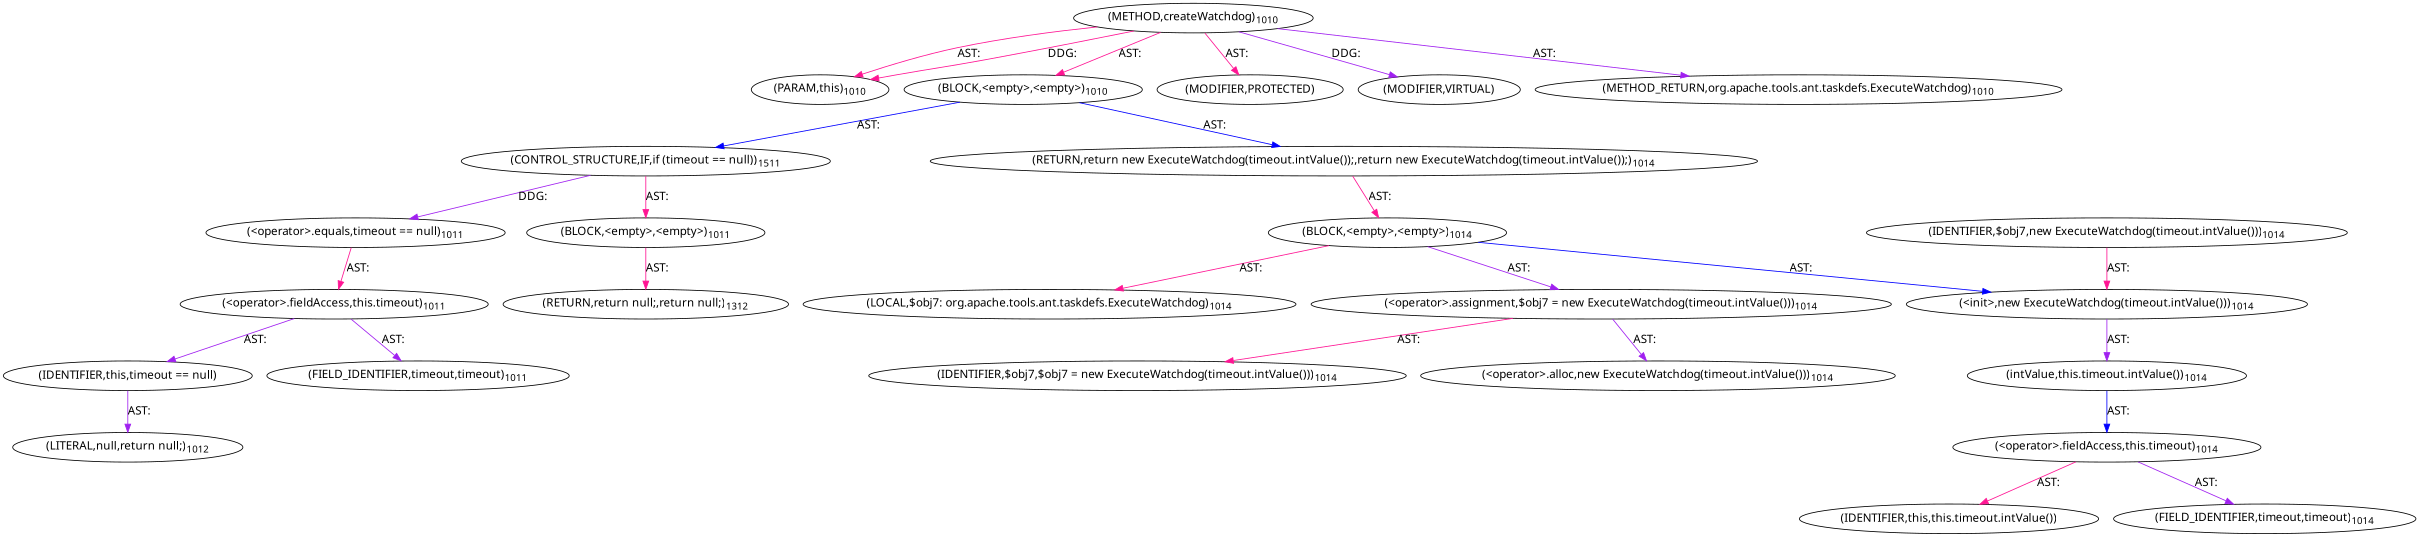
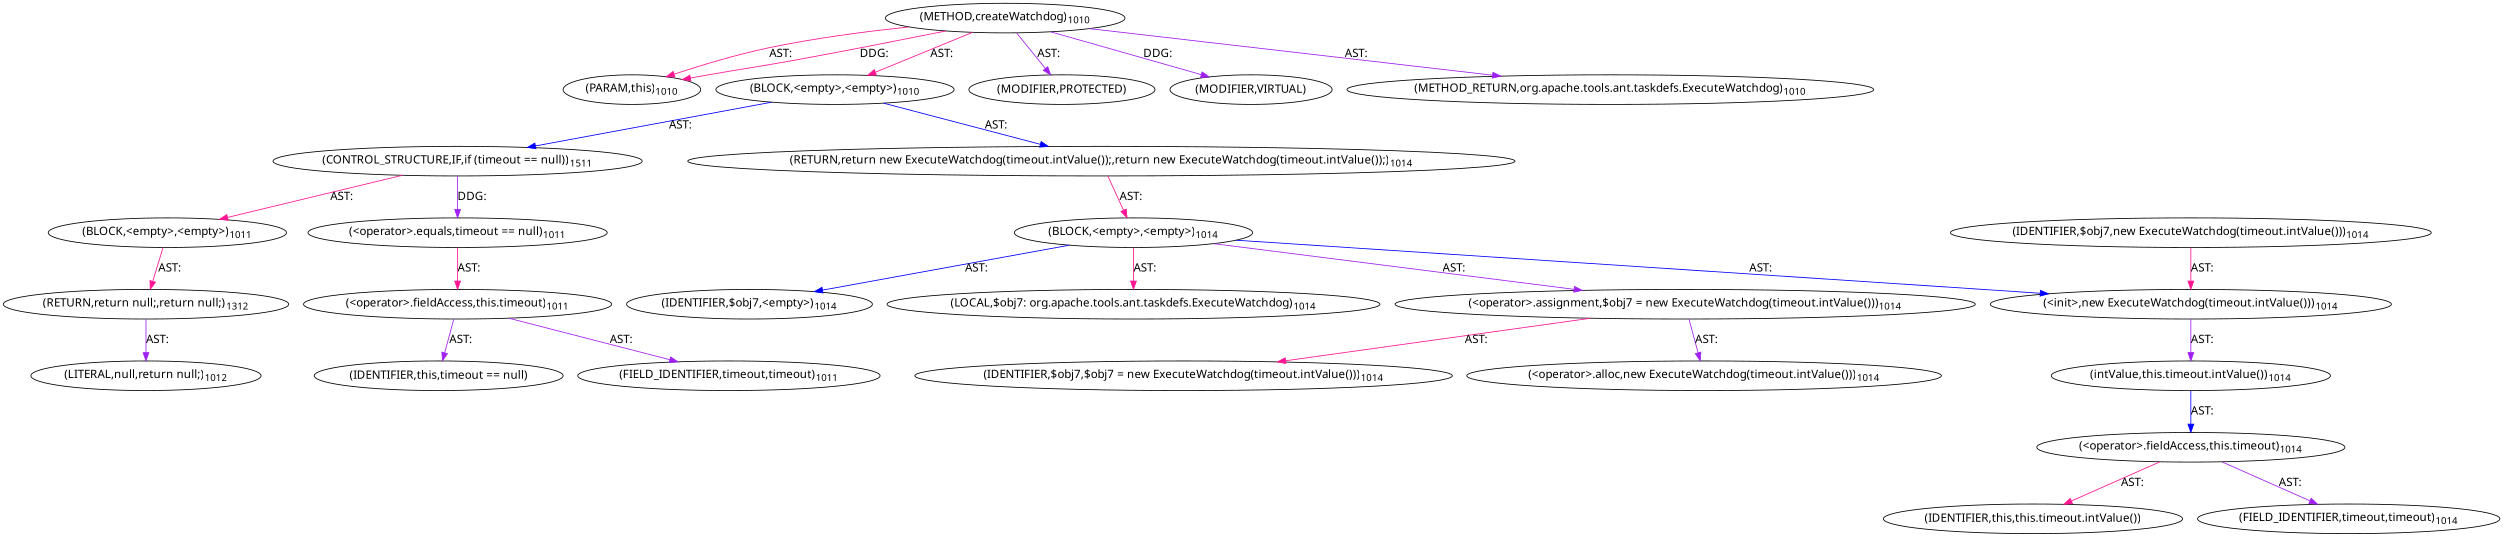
(1219, 51) -> (1031, 51)
none -> (749, 304)
(128, 407) -> (146, 336)
